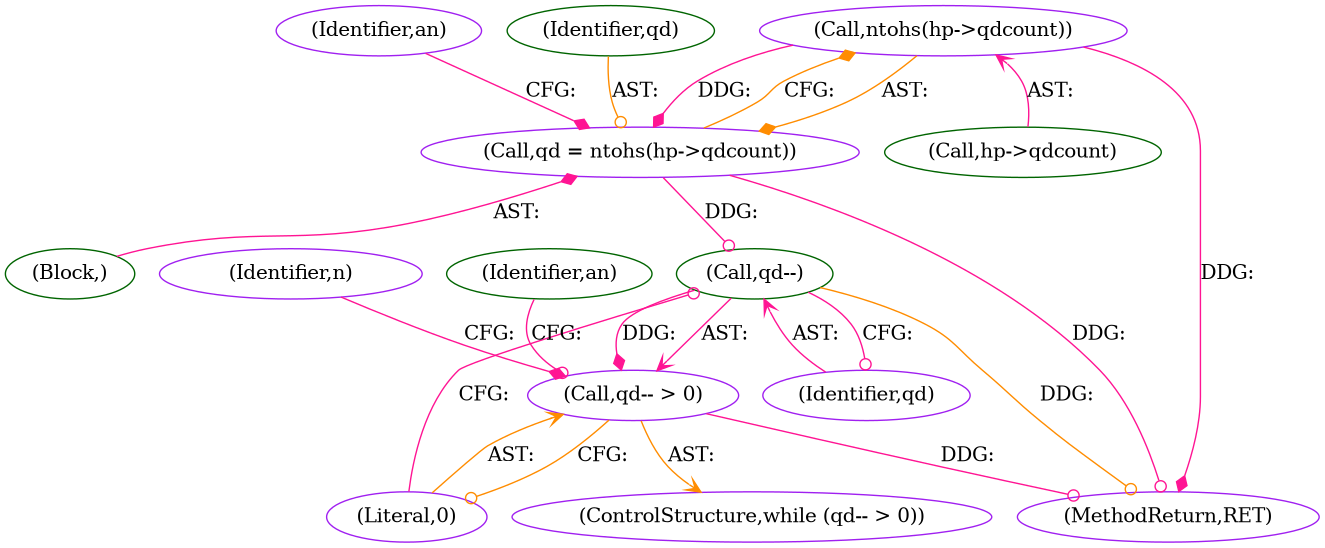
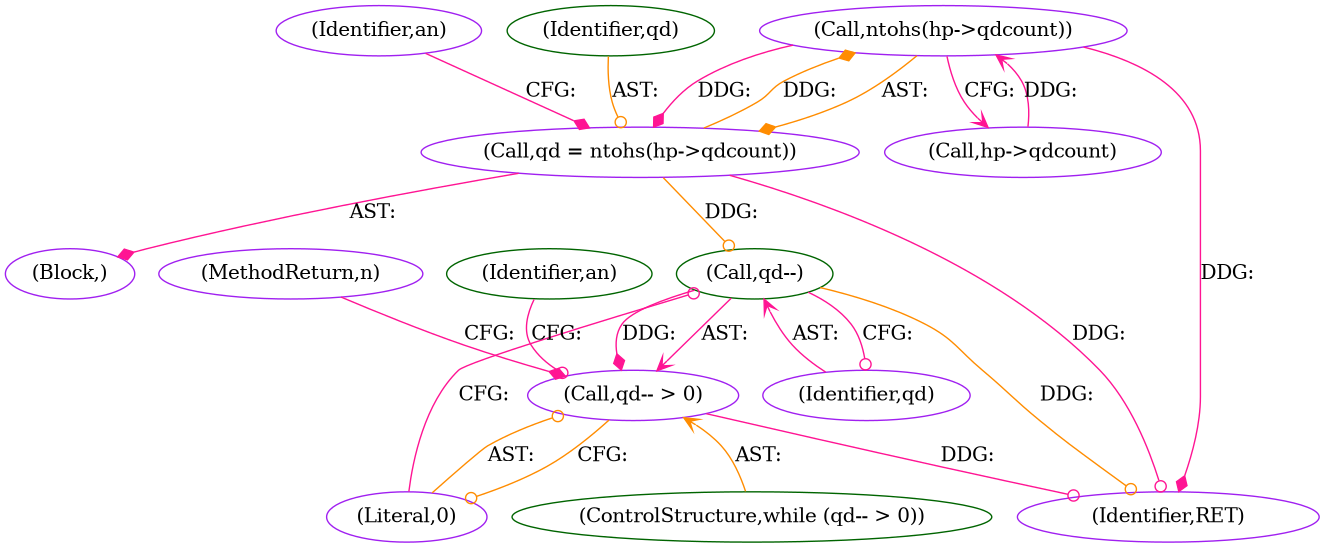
none -> (958, 90)
(813, 92) -> (813, 92)
(1054, 92) -> (1054, 92)
(1023, 152) -> (1023, 152)
(694, 210) -> (694, 210)
(341, 233) -> (326, 209)
(70, 274) -> (70, 274)
(291, 274) -> (291, 274)
(487, 447) -> (487, 447)
(660, 457) -> (727, 453)
(752, 517) -> (752, 517)
(1168, 517) -> (1168, 517)
